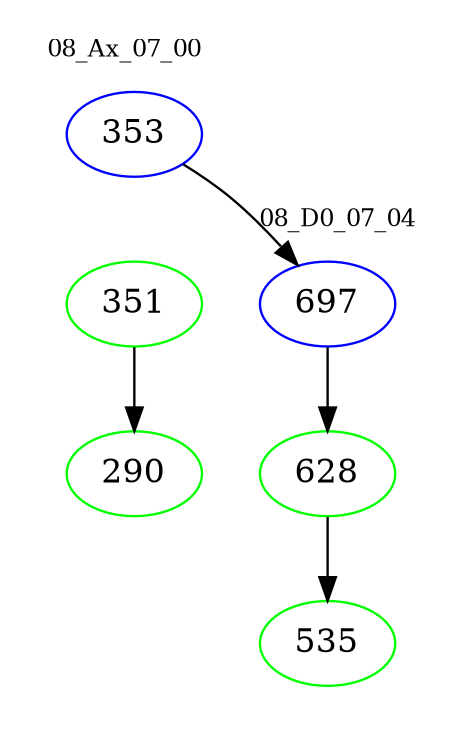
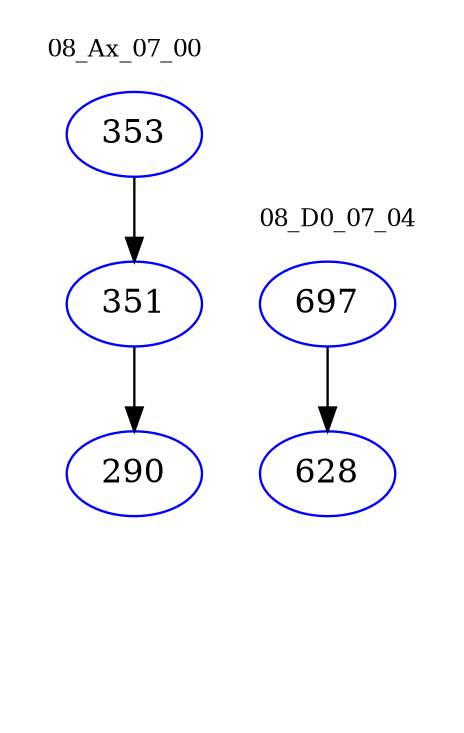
(256, 221) -> (134, 208)
(134, 304) -> (134, 304)
(134, 474) -> (134, 474)
(328, 474) -> (328, 474)
(328, 643) -> none
